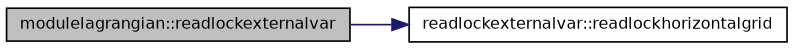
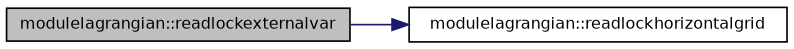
(598, 25) -> (598, 25)
